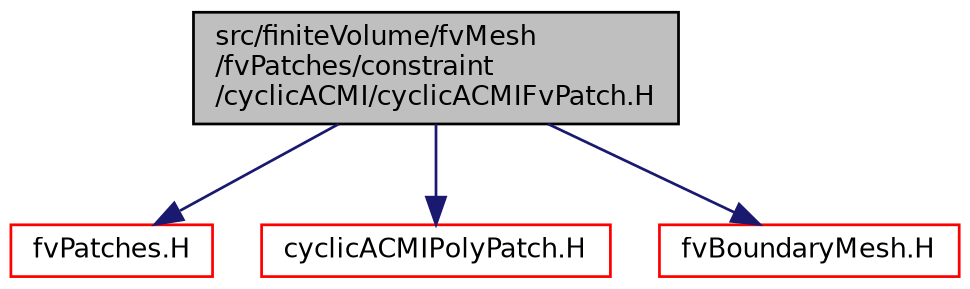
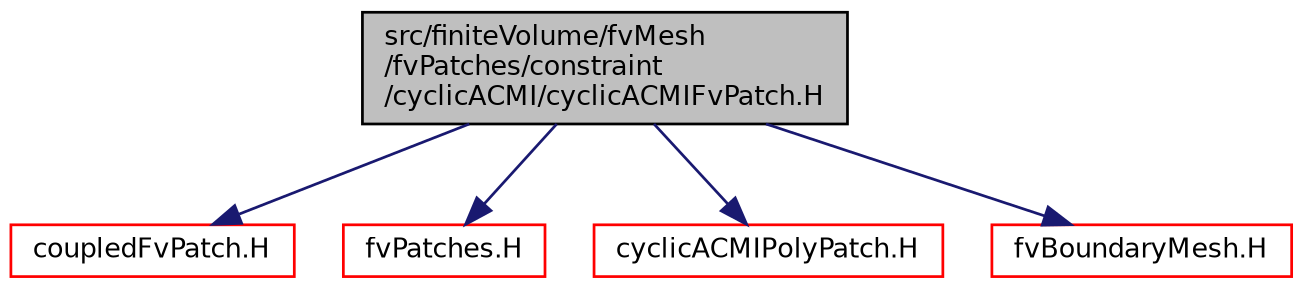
none -> (153, 251)
